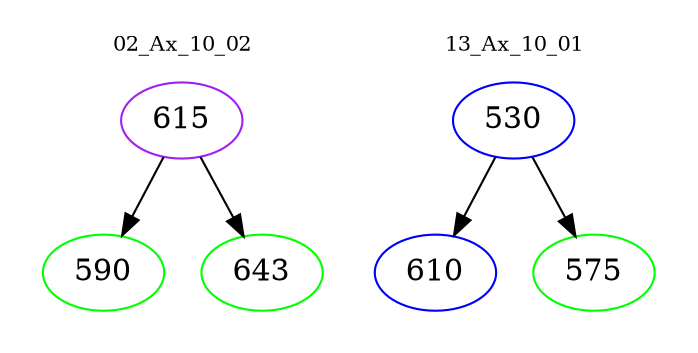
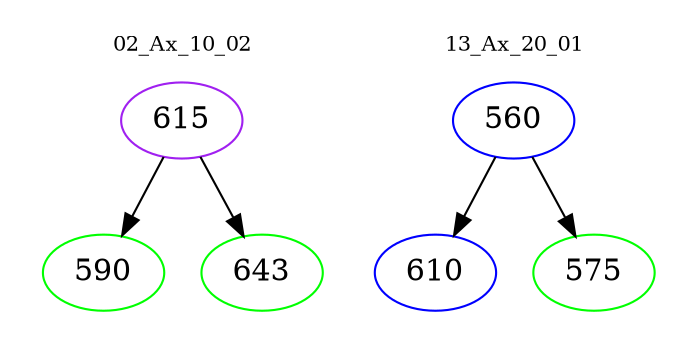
(515, 45) -> (515, 45)
(514, 120) -> (514, 120)
